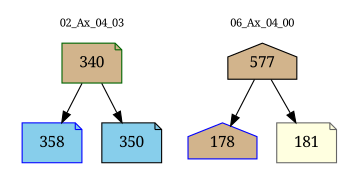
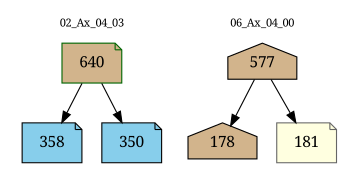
(92, 63) -> (92, 63)
(52, 143) -> (52, 143)
(222, 143) -> (222, 143)
